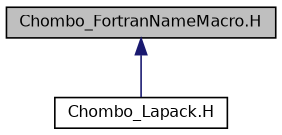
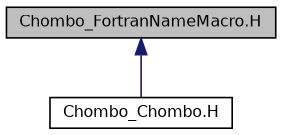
(141, 113) -> (141, 113)
